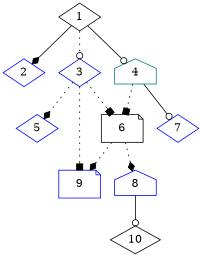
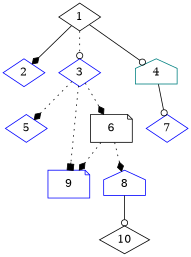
(97, 95) -> (92, 95)
(130, 95) -> none
